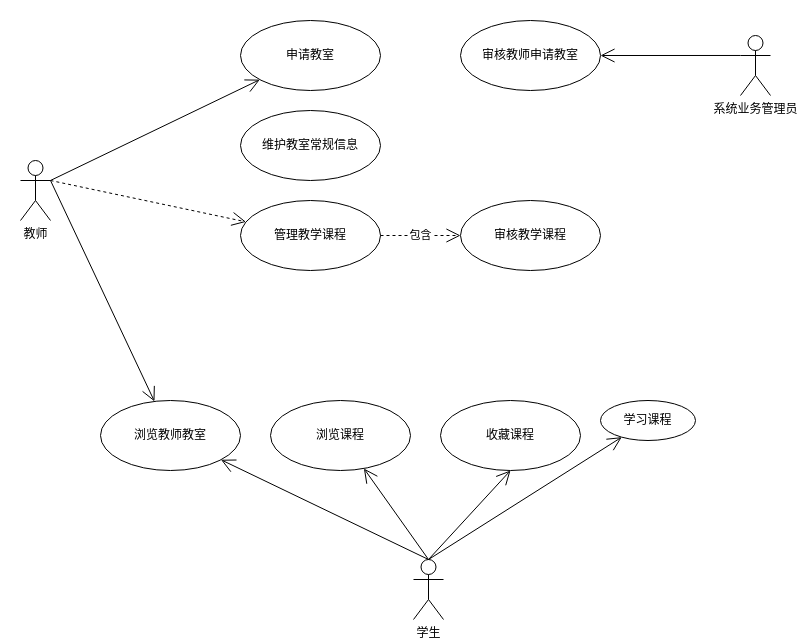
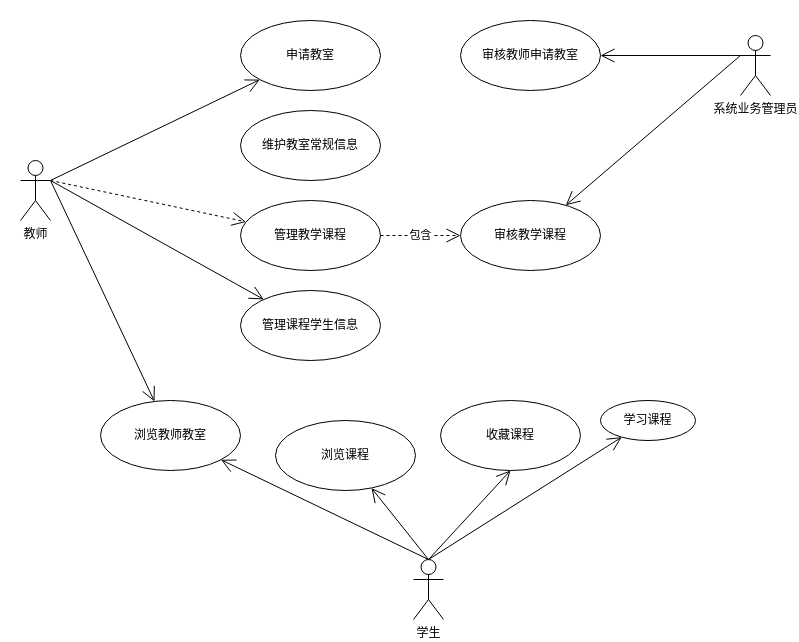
none -> (654, 130)
none -> (157, 240)
none -> (311, 326)
(341, 436) -> (346, 456)
